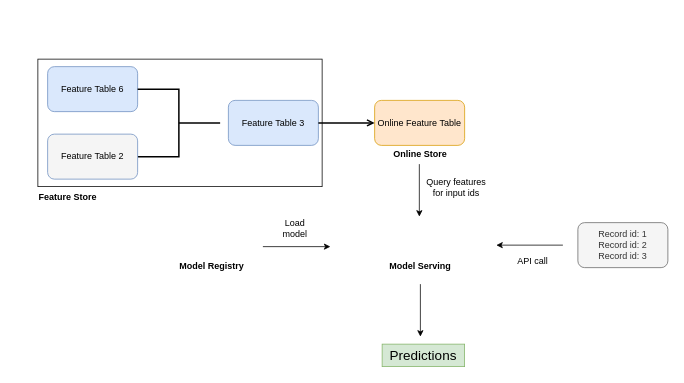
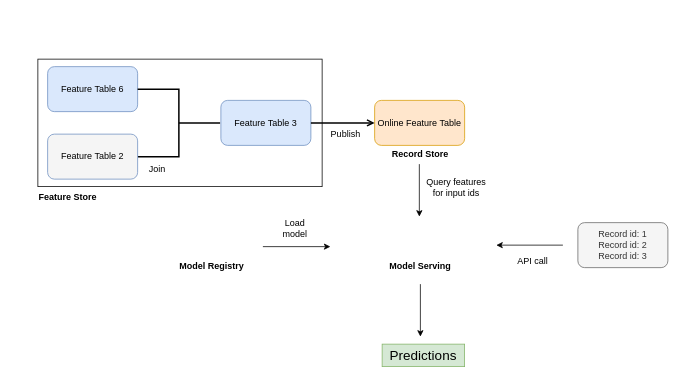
(273, 123) -> (266, 123)
none -> (345, 134)
(420, 154) -> (420, 154)
none -> (157, 169)
